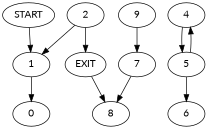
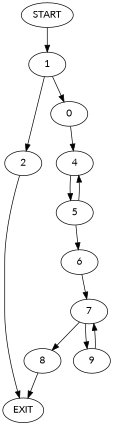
(61, 37) -> (36, 111)
(97, 86) -> (34, 382)
none -> (72, 135)
none -> (84, 283)
none -> (86, 333)
